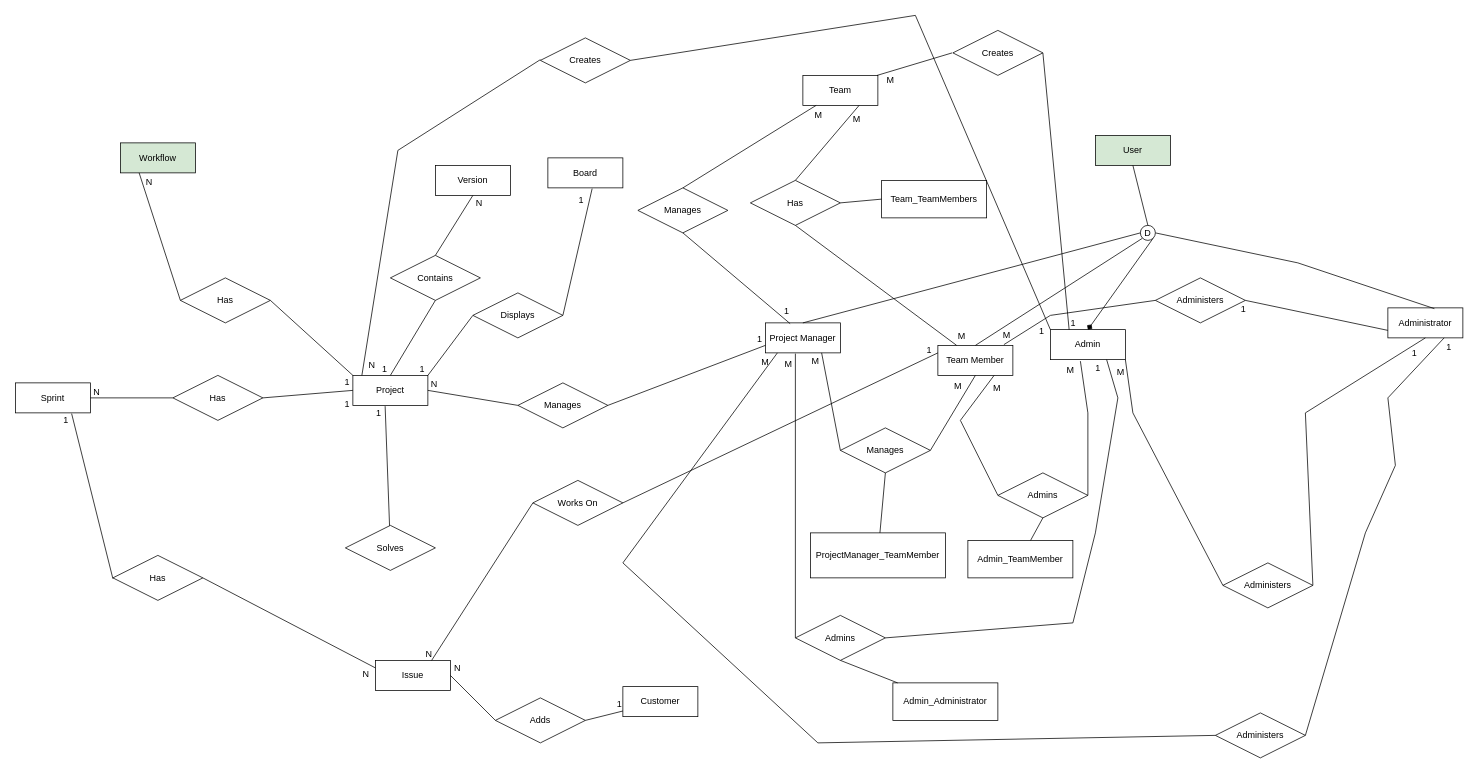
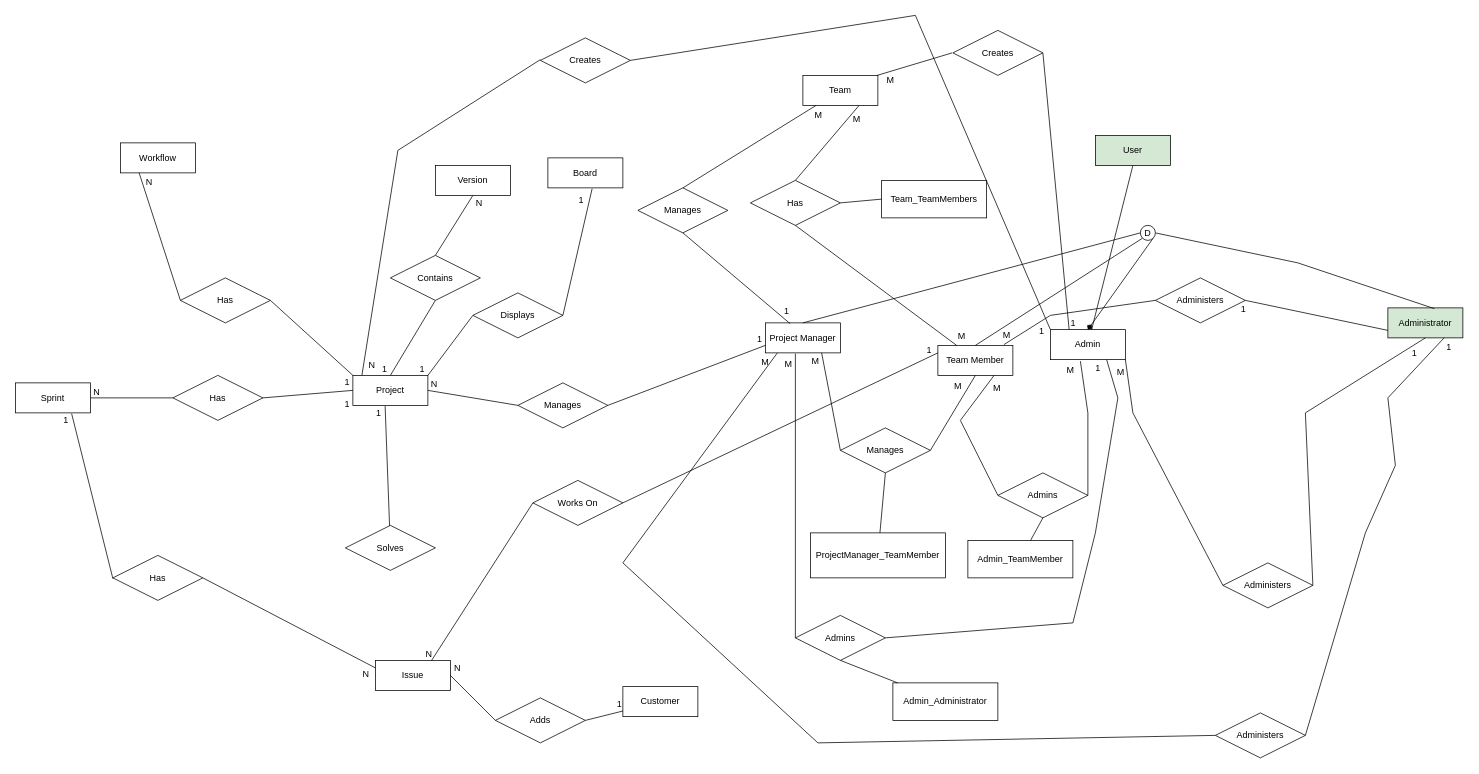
(158, 158) -> (158, 158)
(1140, 195) -> (1114, 241)
(1425, 323) -> (1425, 323)
